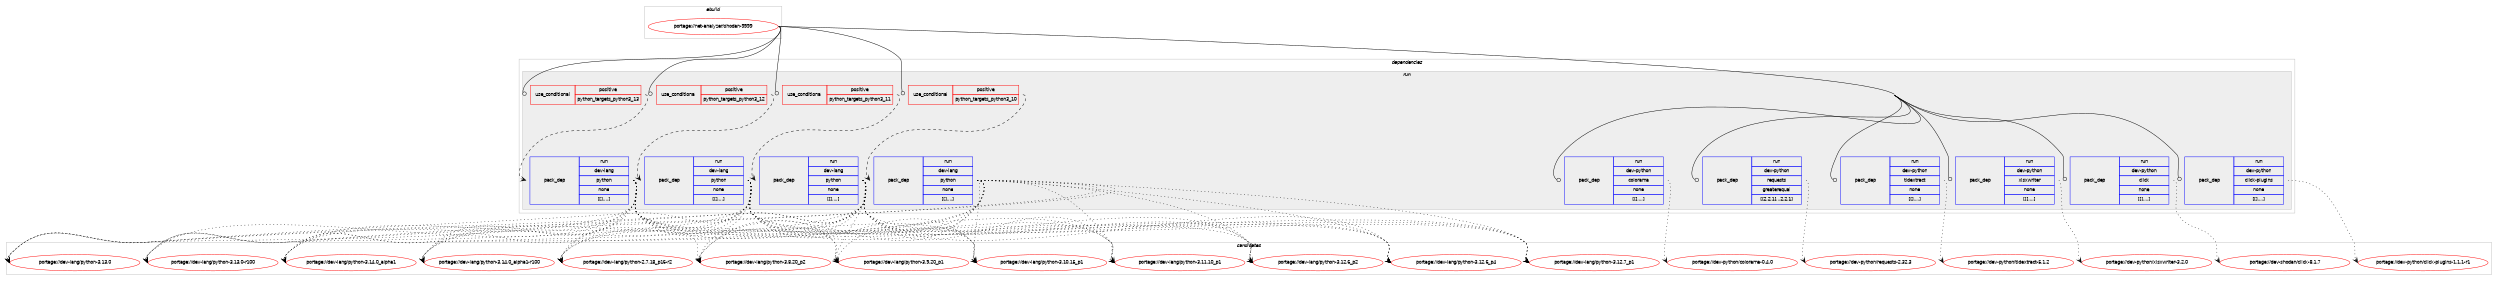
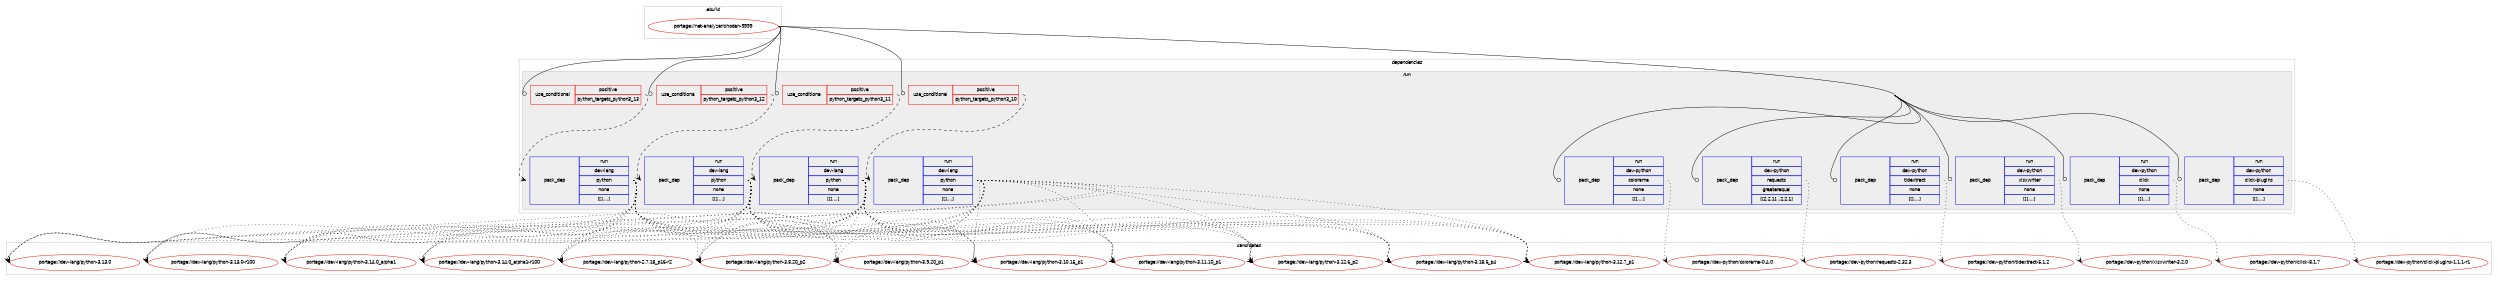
(1456, 263) -> (1456, 263)
(2285, 263) -> (2285, 263)
